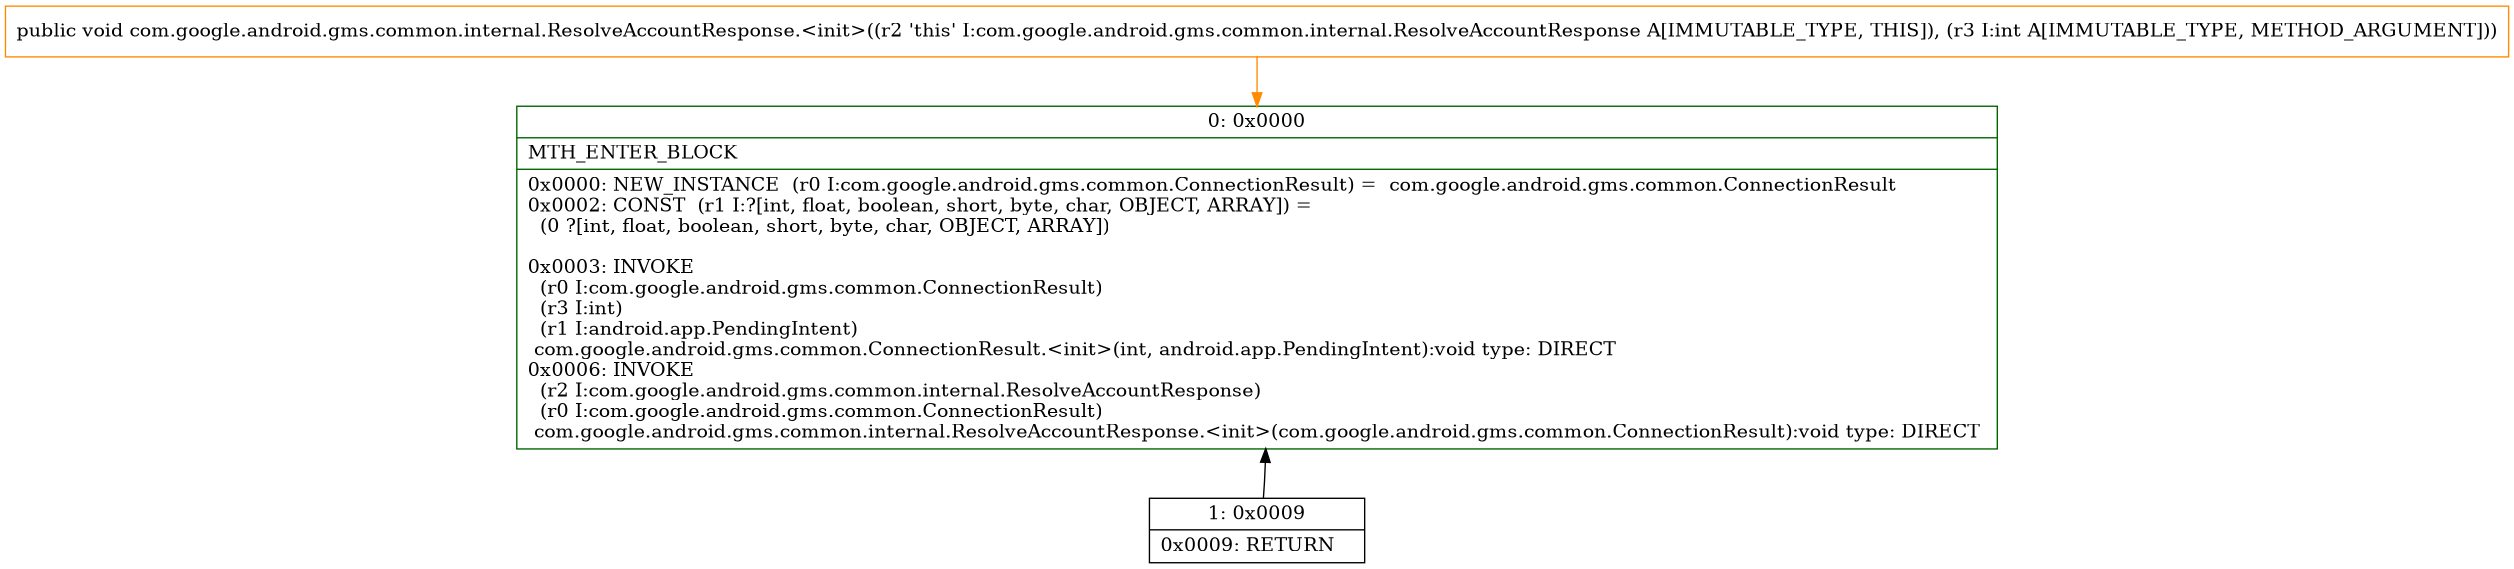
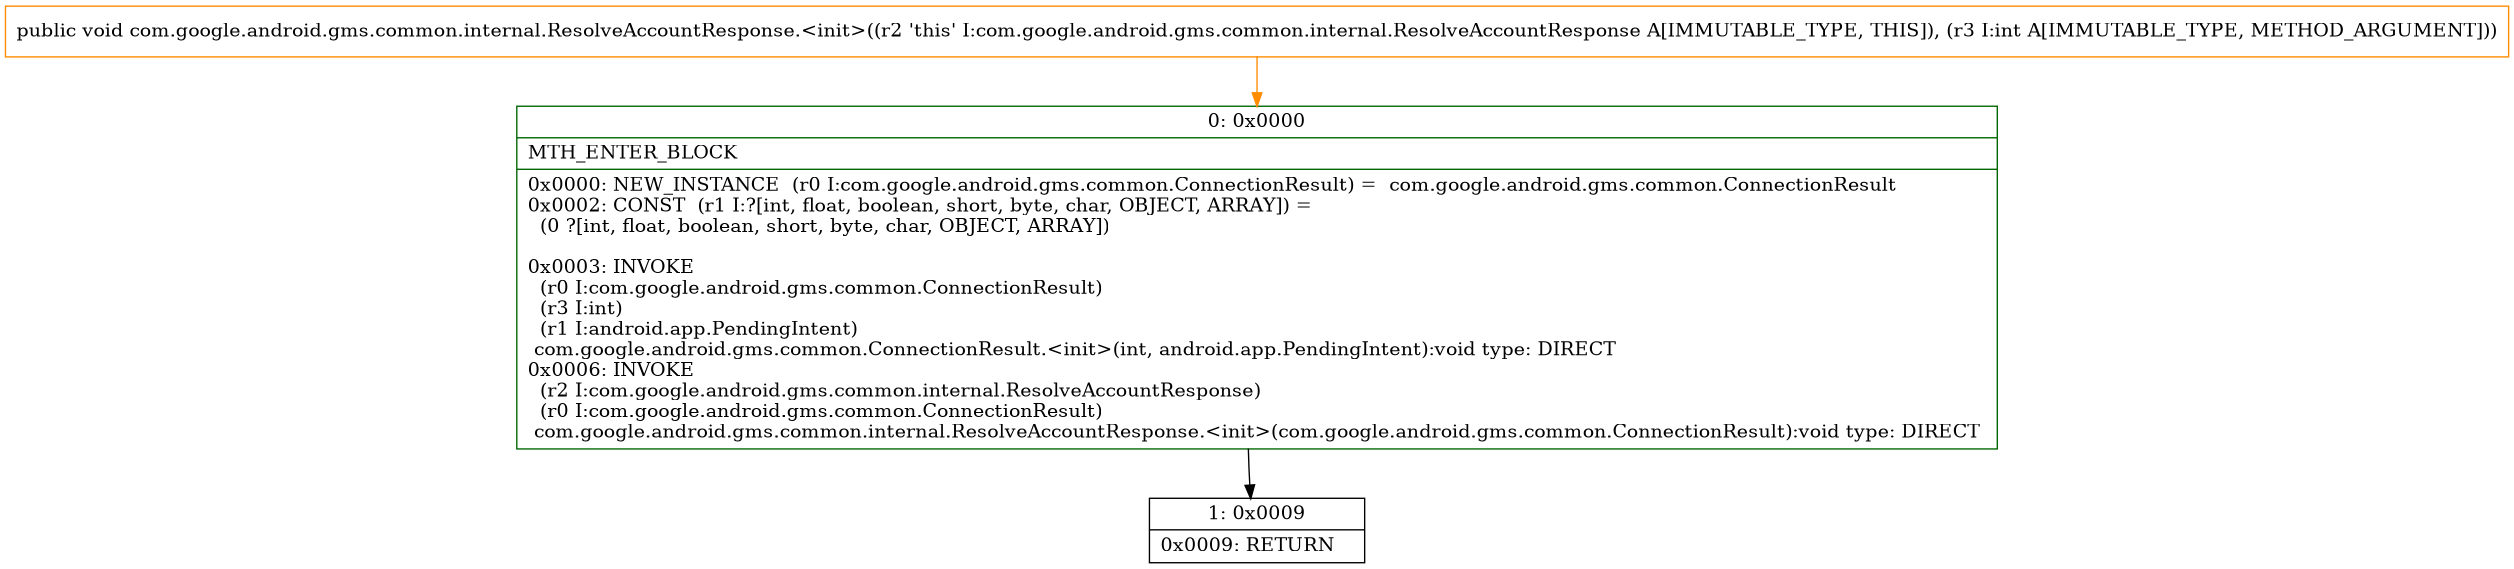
(1265, 481) -> (1249, 467)
